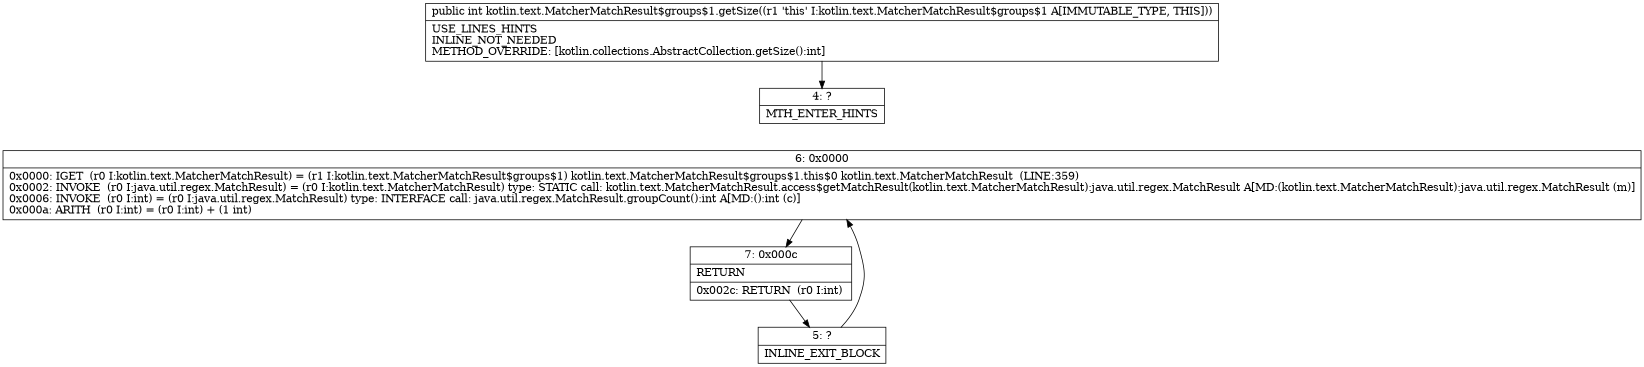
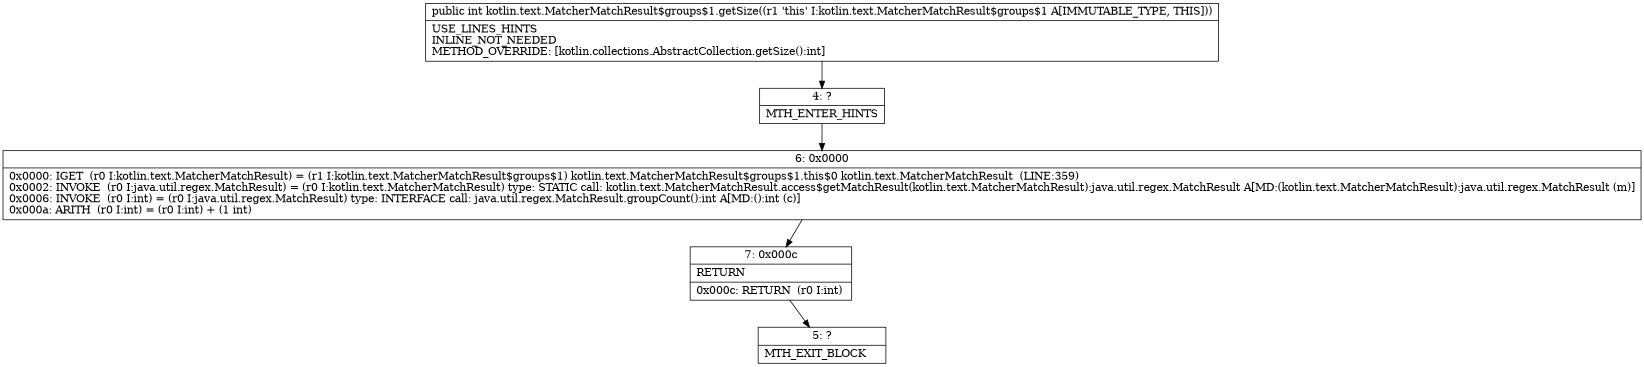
(864, 279) -> (822, 133)
(771, 291) -> (771, 291)
(822, 354) -> (815, 354)
